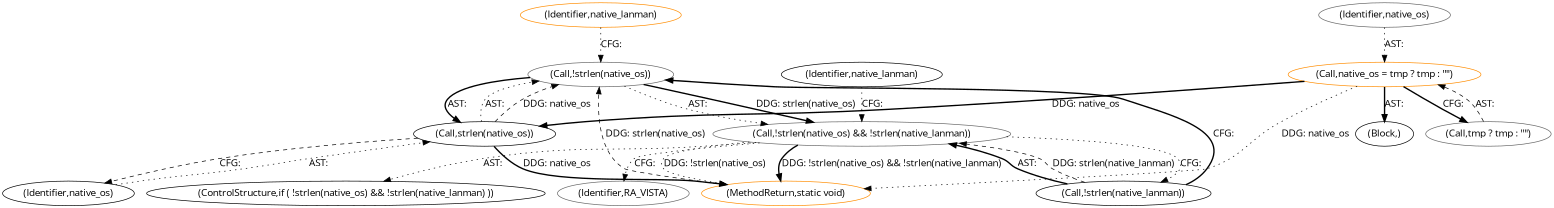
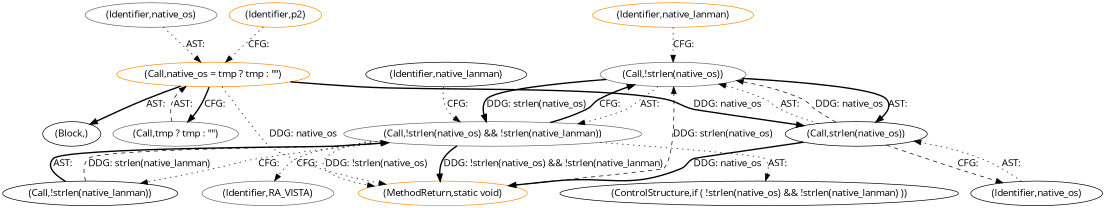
none -> (275, 15)
(976, 90) -> (590, 107)
